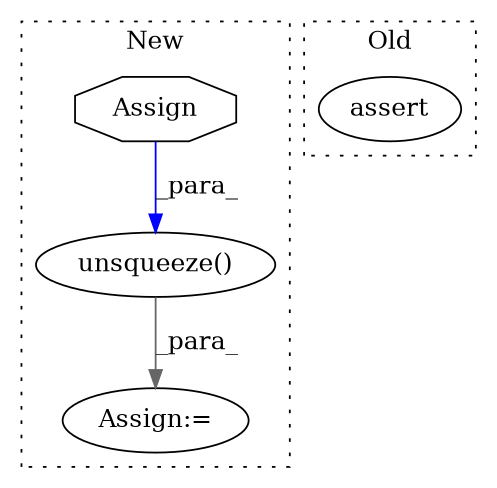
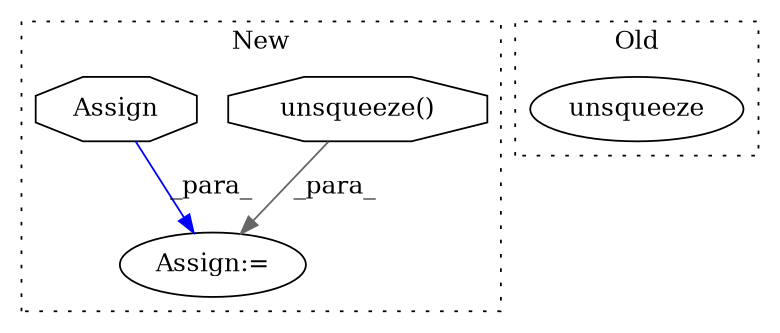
(390, 109) -> (637, 109)
(156, 178) -> (160, 180)
(156, 265) -> (358, 109)
